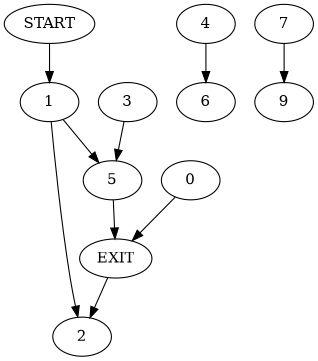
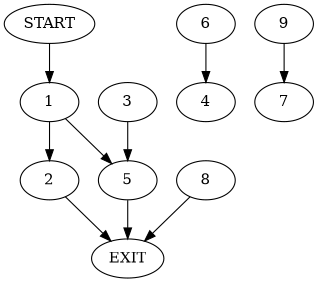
(206, 58) -> (206, 58)
(284, 58) -> (284, 58)
(191, 180) -> (206, 180)
(101, 293) -> (84, 215)
